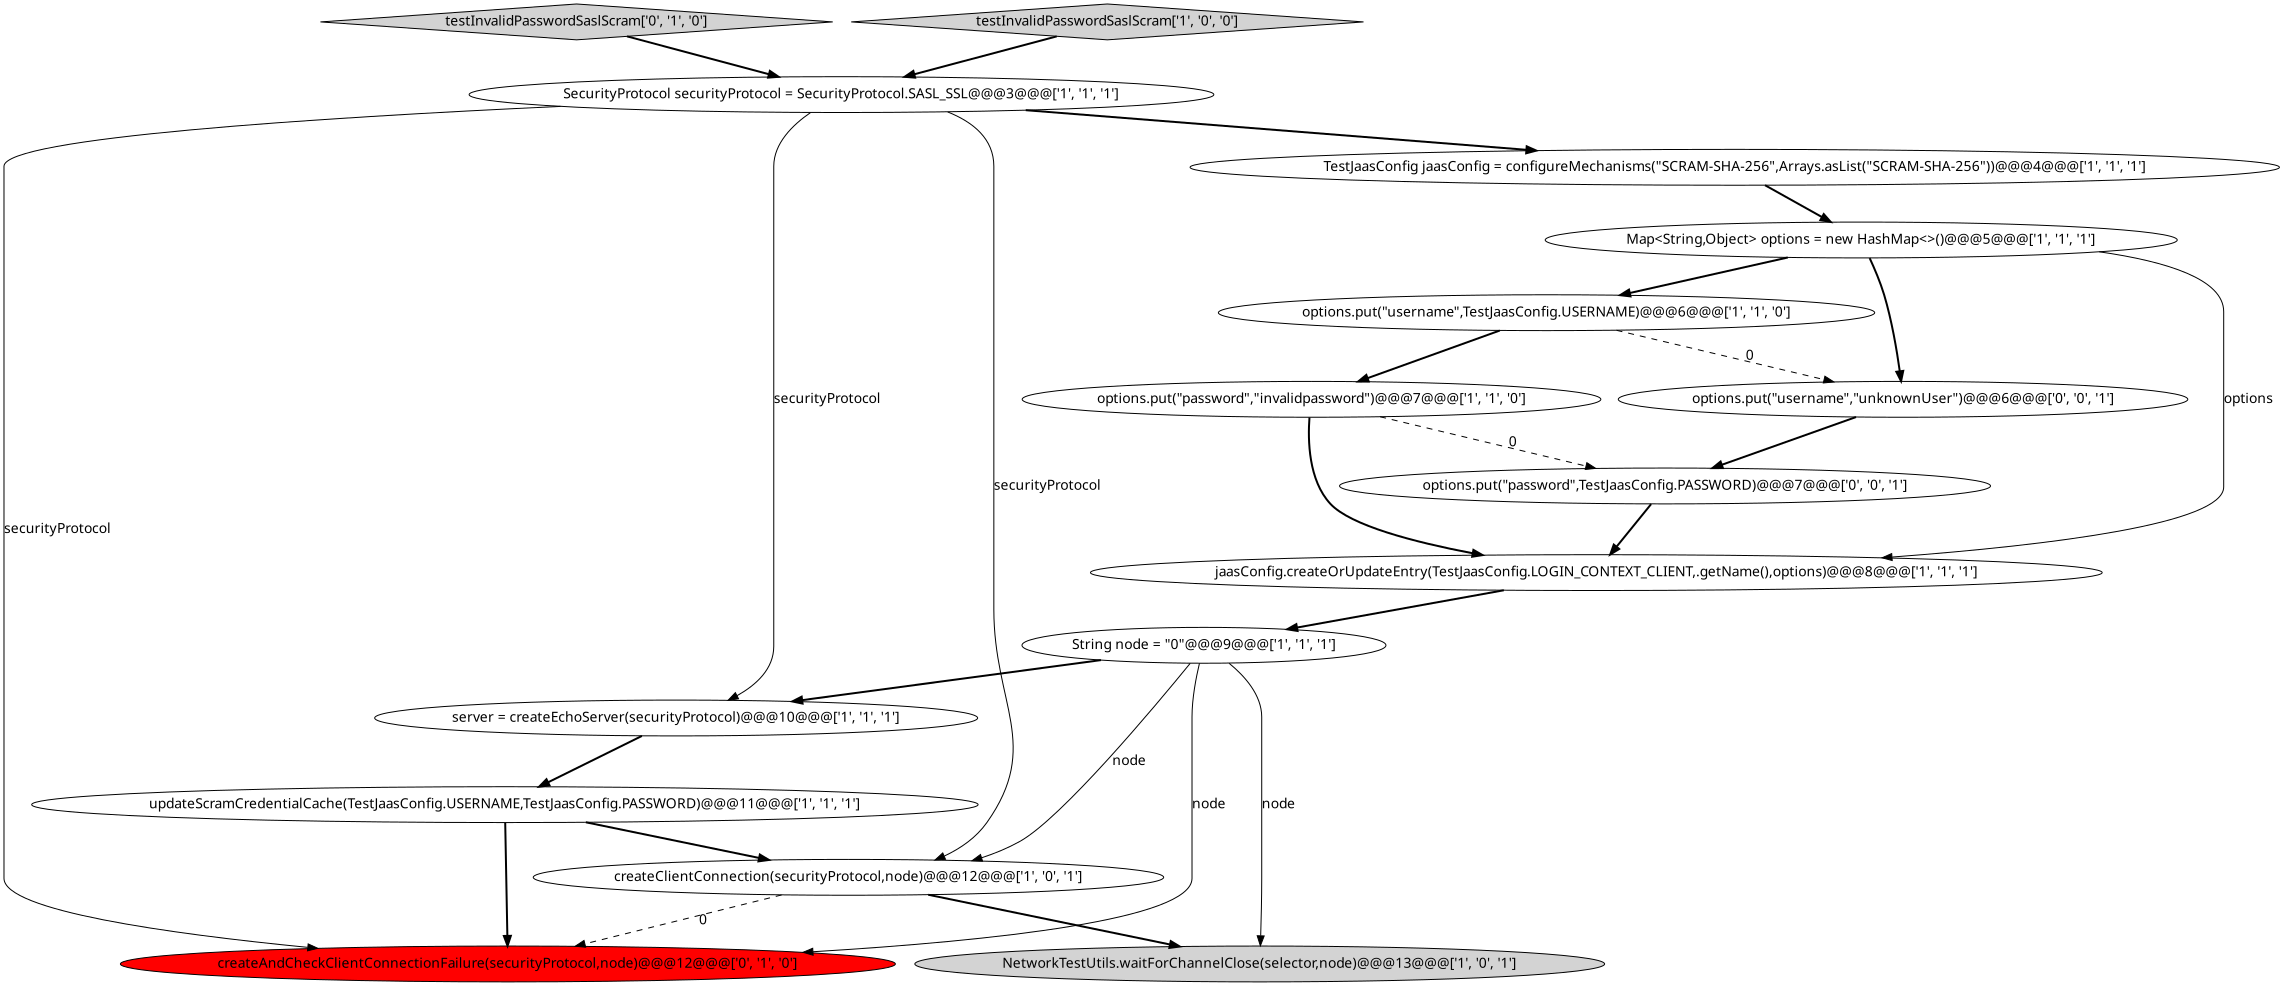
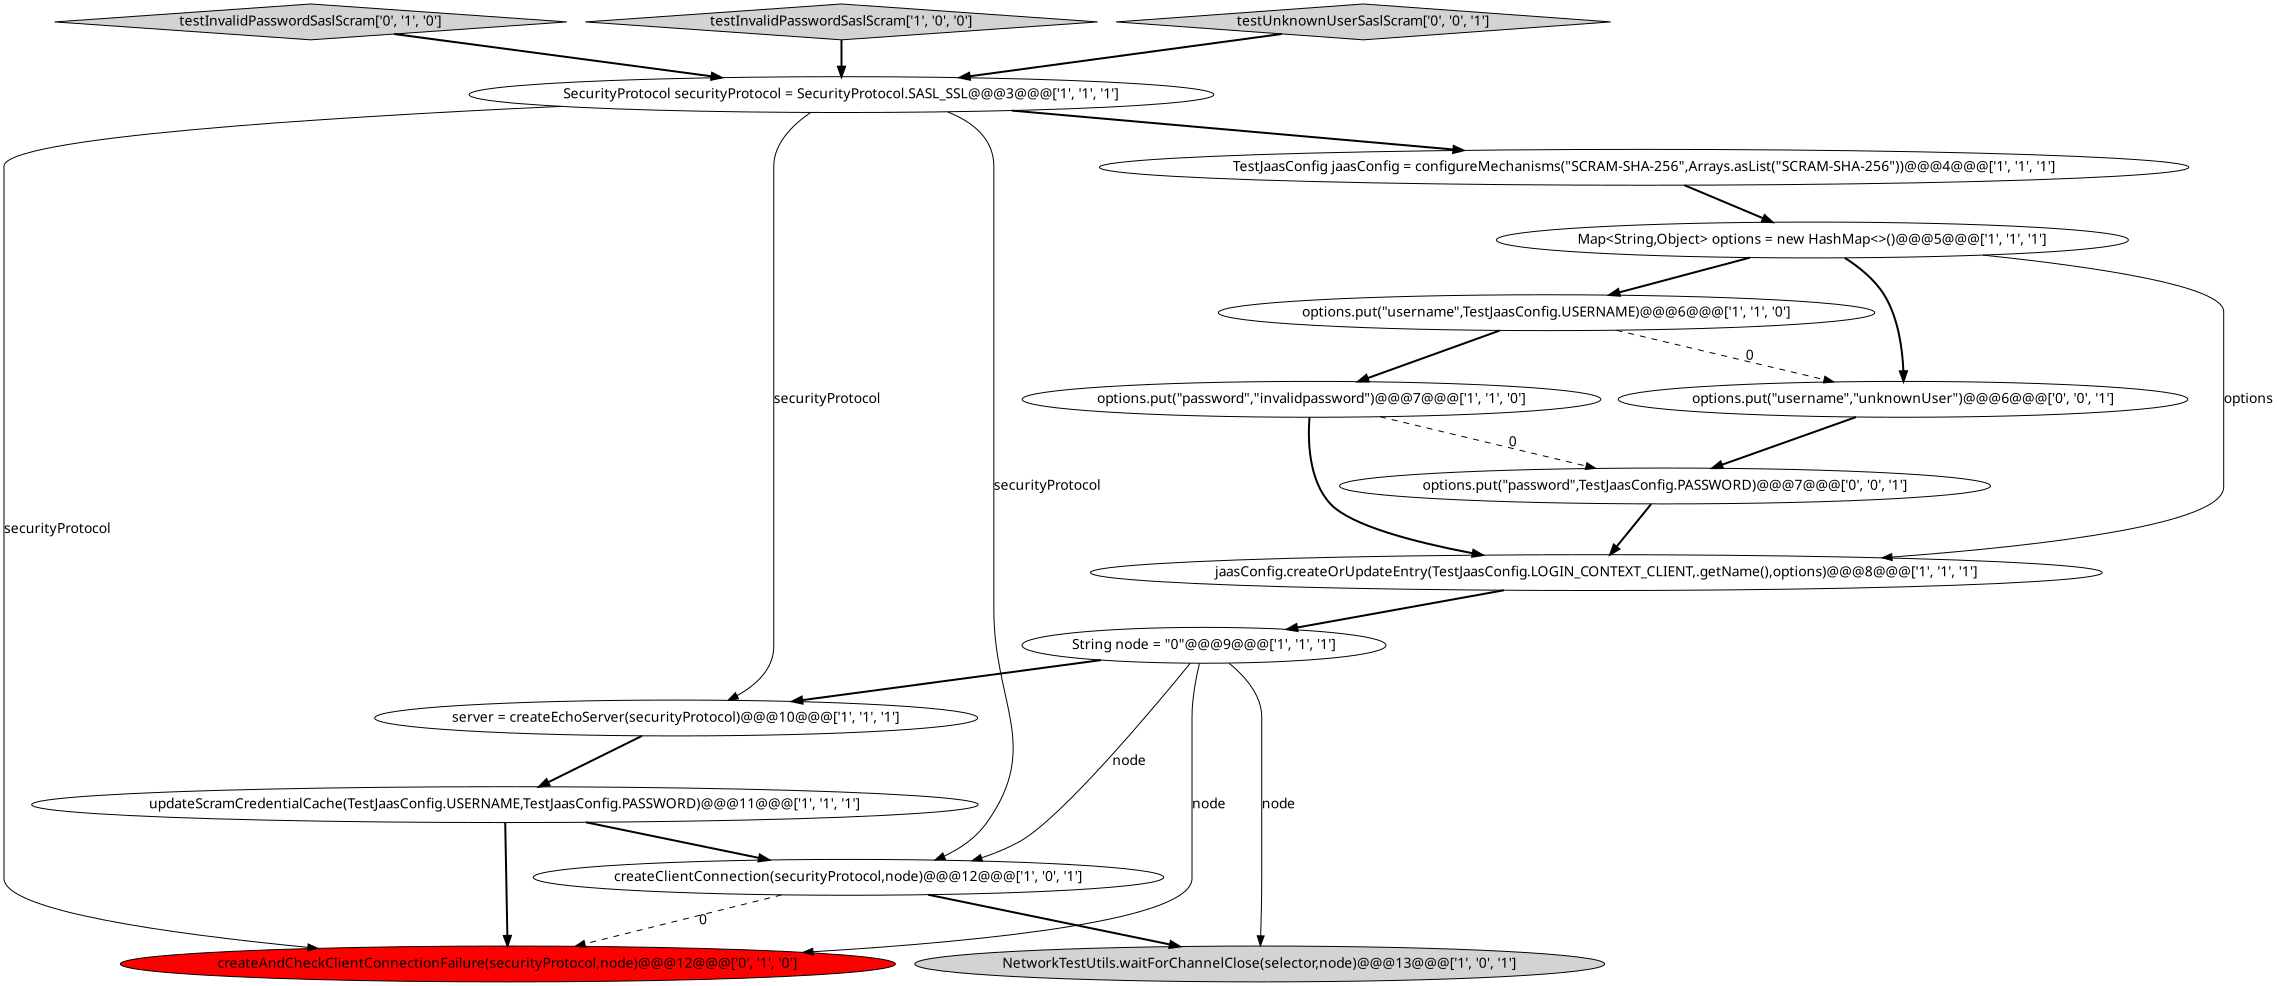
none -> (1363, 22)
